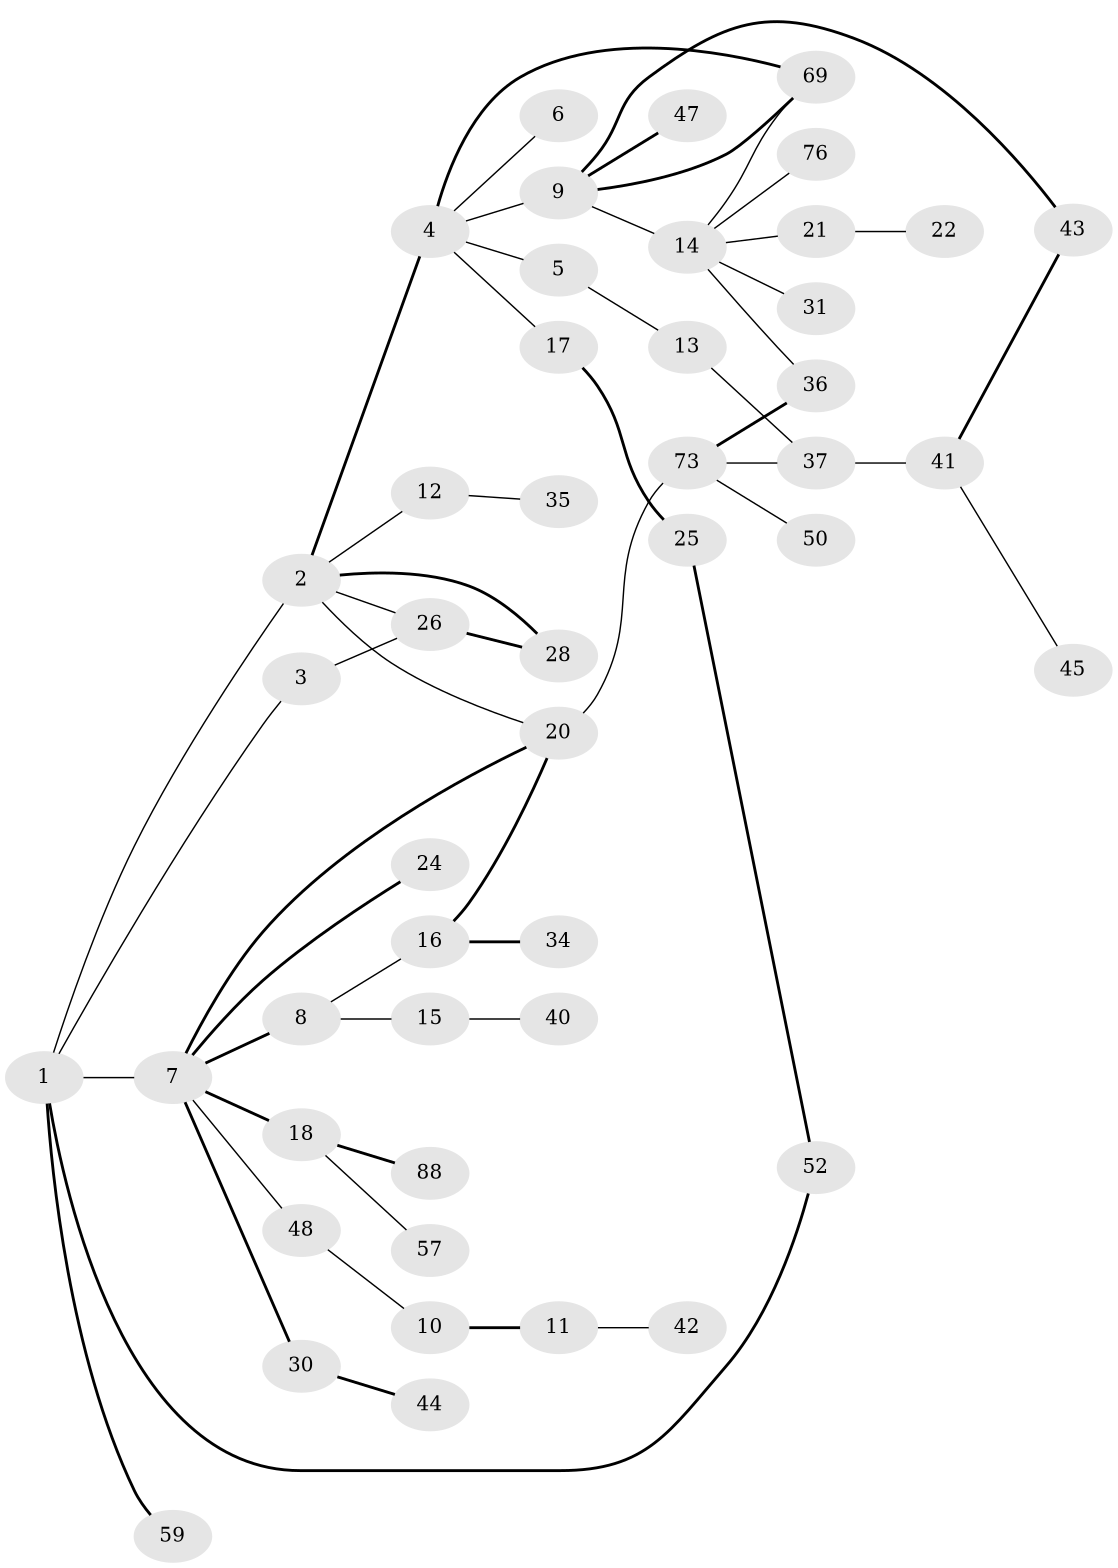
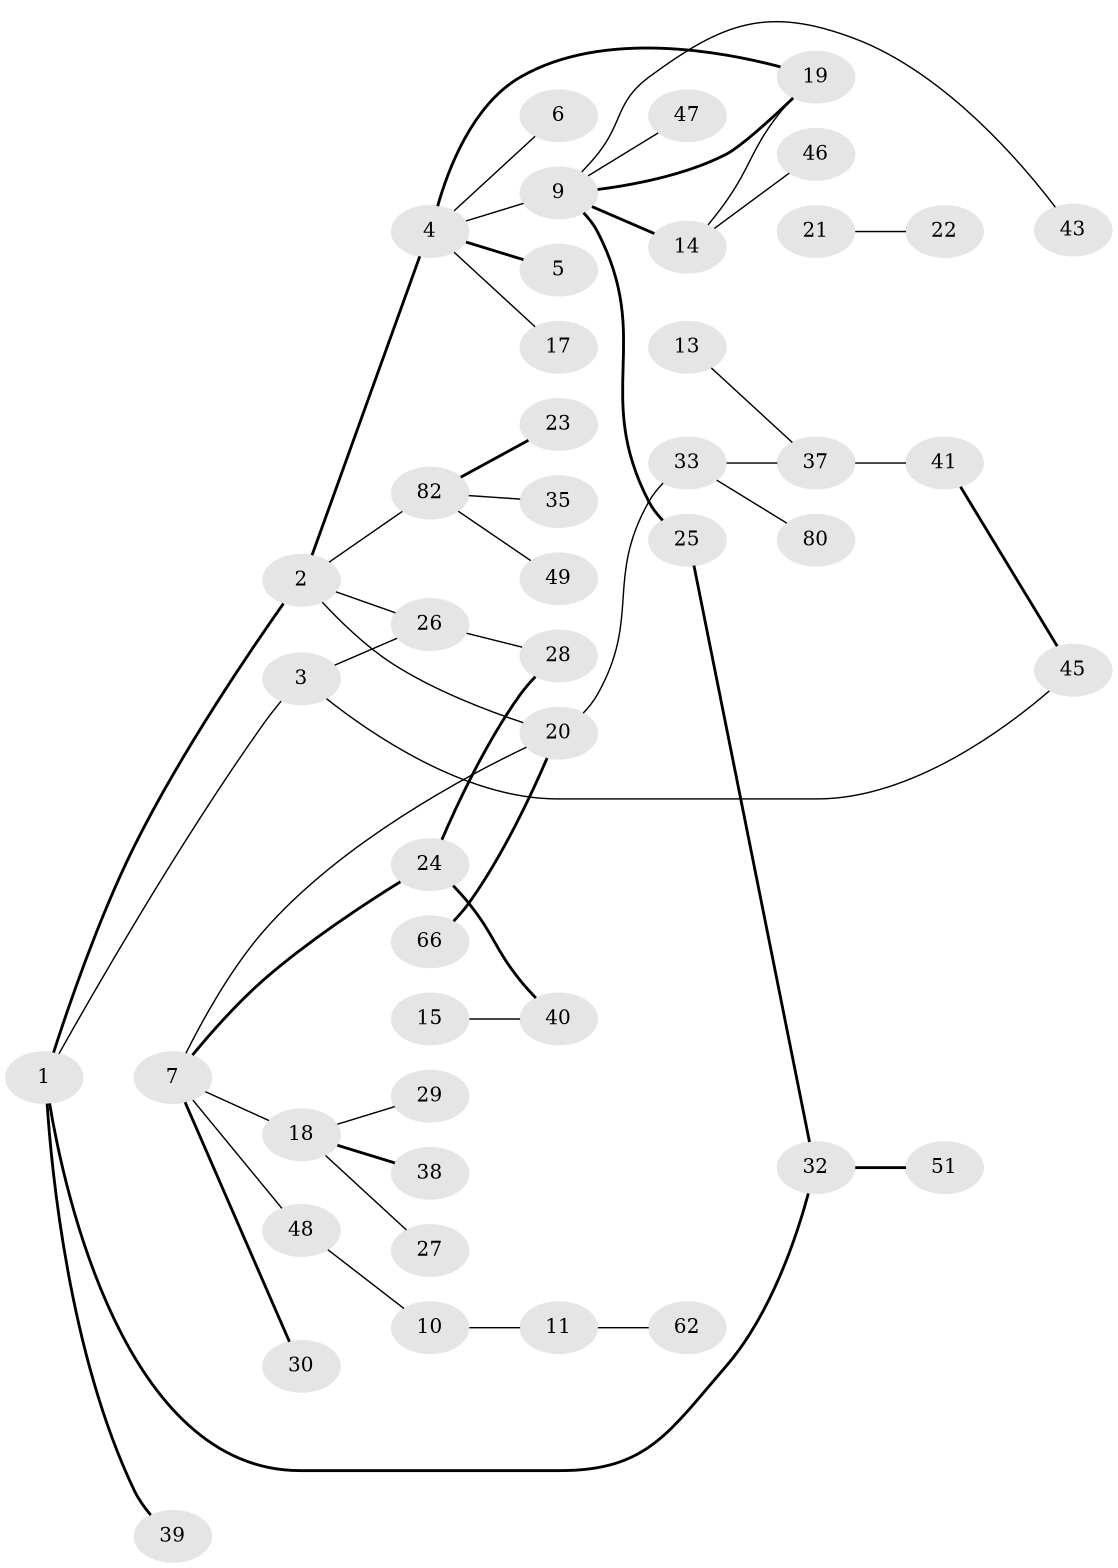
(819, 28) -> (819, 28)
(816, 77) -> (816, 77)
(623, 154) -> (623, 154)
(816, 154) -> (816, 154)
(623, 220) -> (623, 220)
(752, 239) -> none
(495, 251) -> (495, 251)
(623, 309) -> none
(816, 309) -> none
(1009, 347) -> none
(816, 386) -> none
none -> (559, 424)
(623, 444) -> (623, 367)
(687, 463) -> (687, 463)
(430, 493) -> (430, 493)
(816, 540) -> (816, 540)
(1009, 566) -> (1009, 566)
none -> (559, 579)
(447, 580) -> (483, 755)
(494, 640) -> (494, 640)
none -> (690, 799)
(149, 818) -> (149, 818)
(328, 870) -> (328, 870)
(430, 942) -> (430, 942)
none -> (494, 942)
(559, 942) -> none
(302, 1019) -> none
(109, 1078) -> none
none -> (430, 1096)
(237, 1106) -> (237, 1106)
(816, 1168) -> (816, 1168)
none -> (945, 1168)
(430, 1173) -> (430, 1173)
(430, 1251) -> (430, 1251)
(495, 1328) -> (495, 1328)
(687, 1328) -> (687, 1328)
(430, 1405) -> none
(173, 1536) -> (173, 1536)
